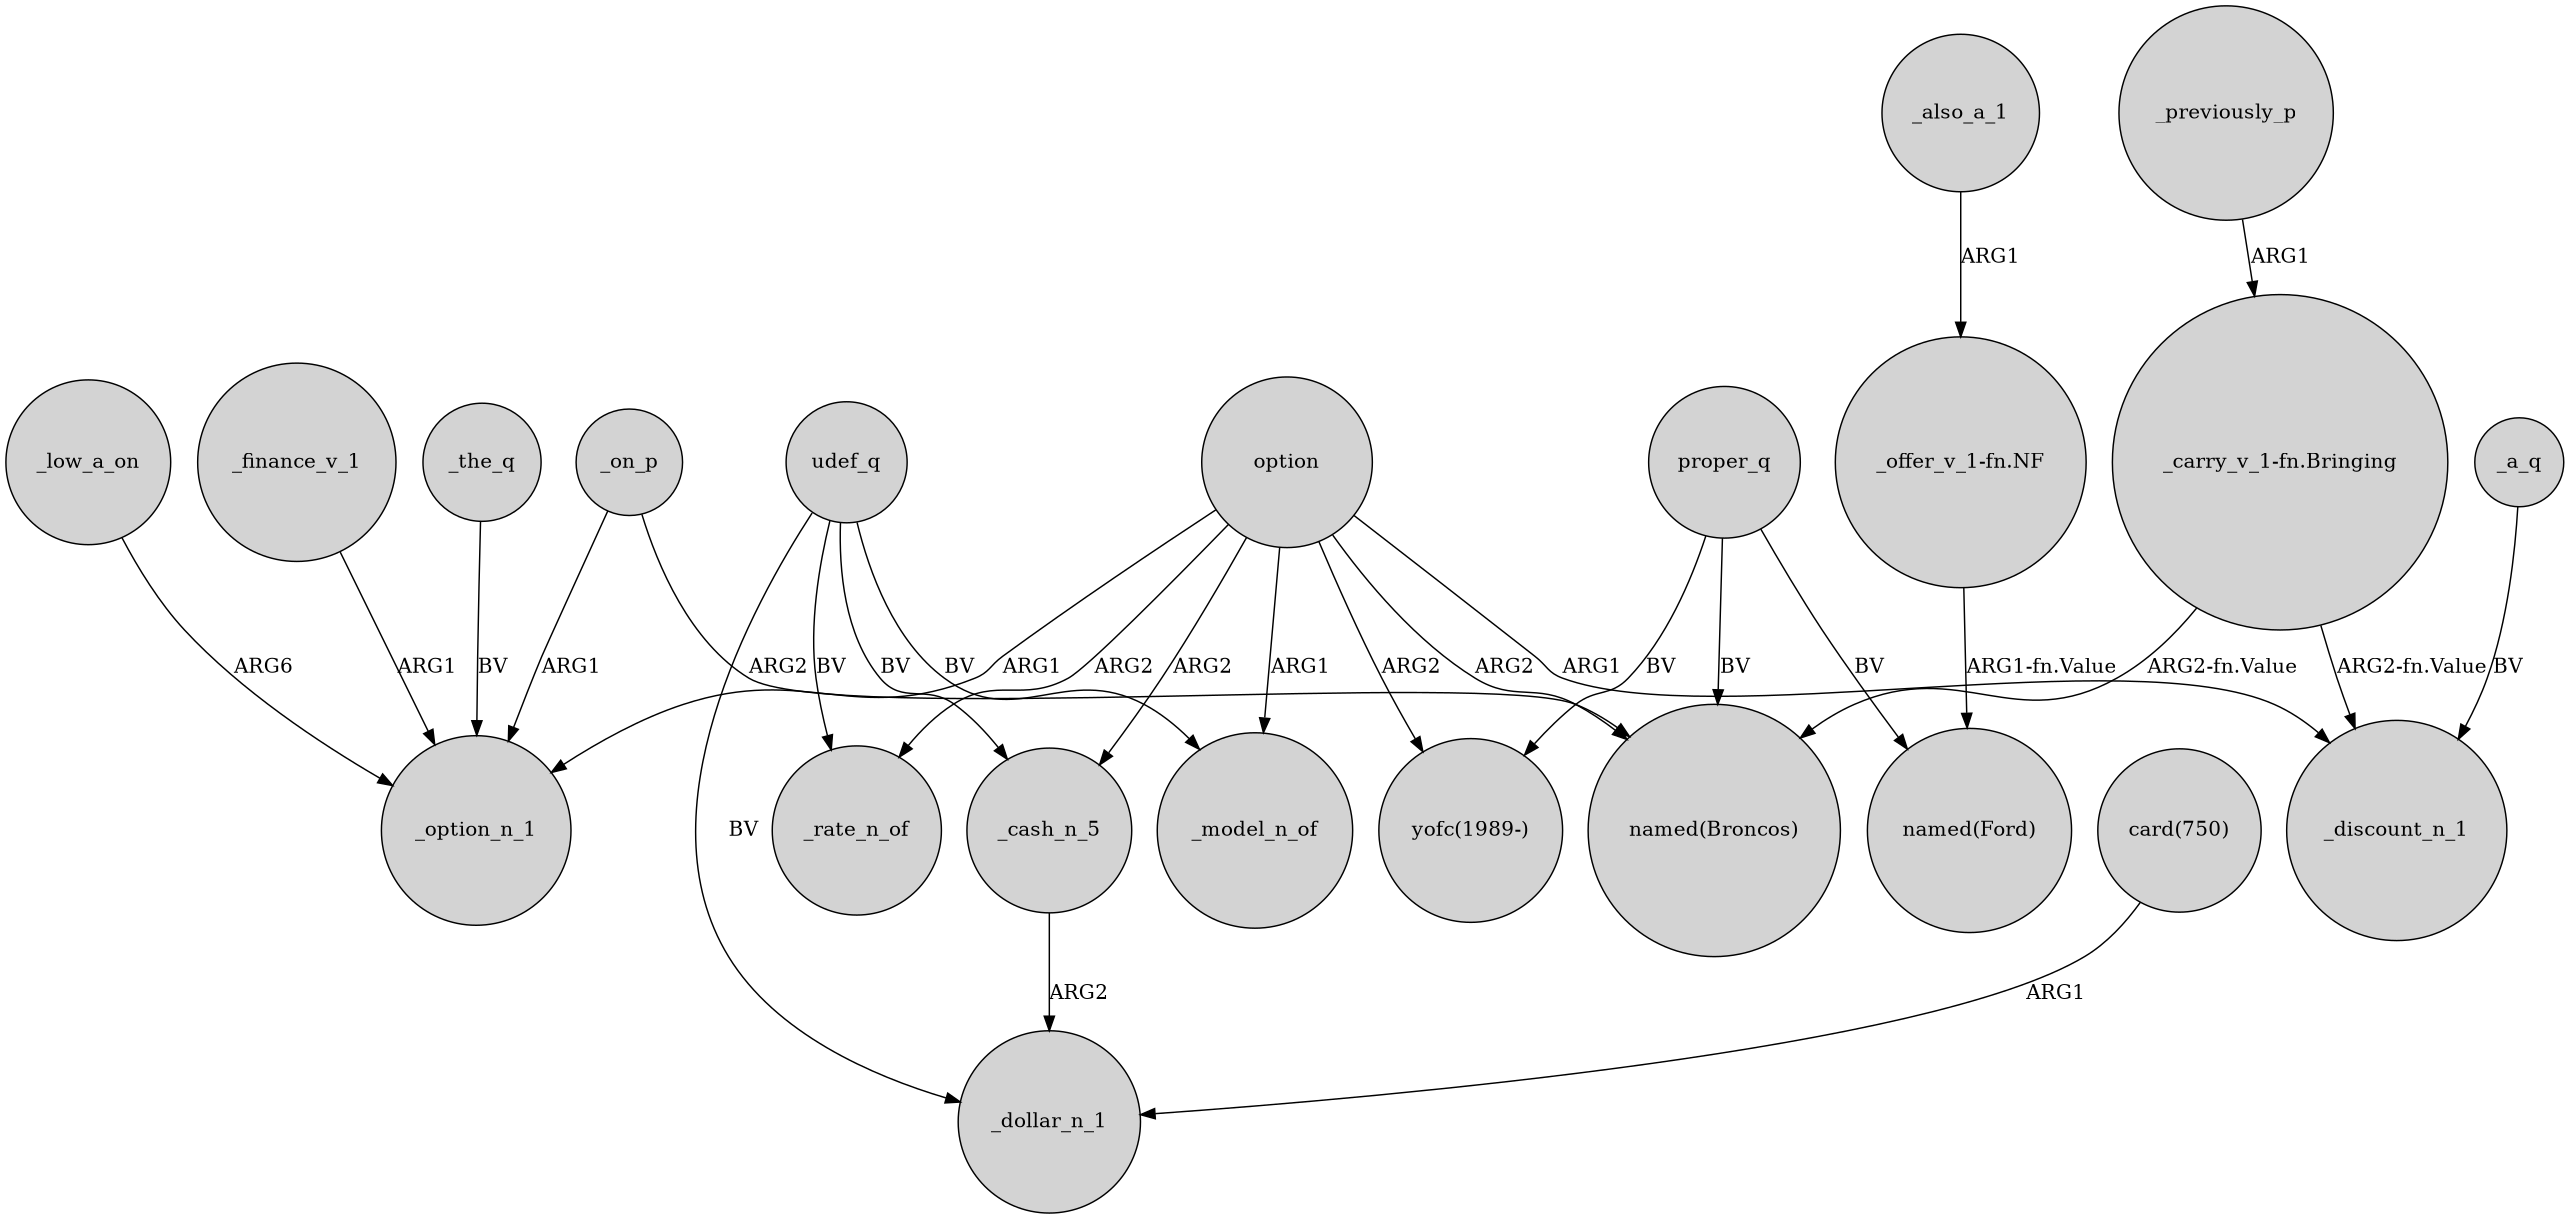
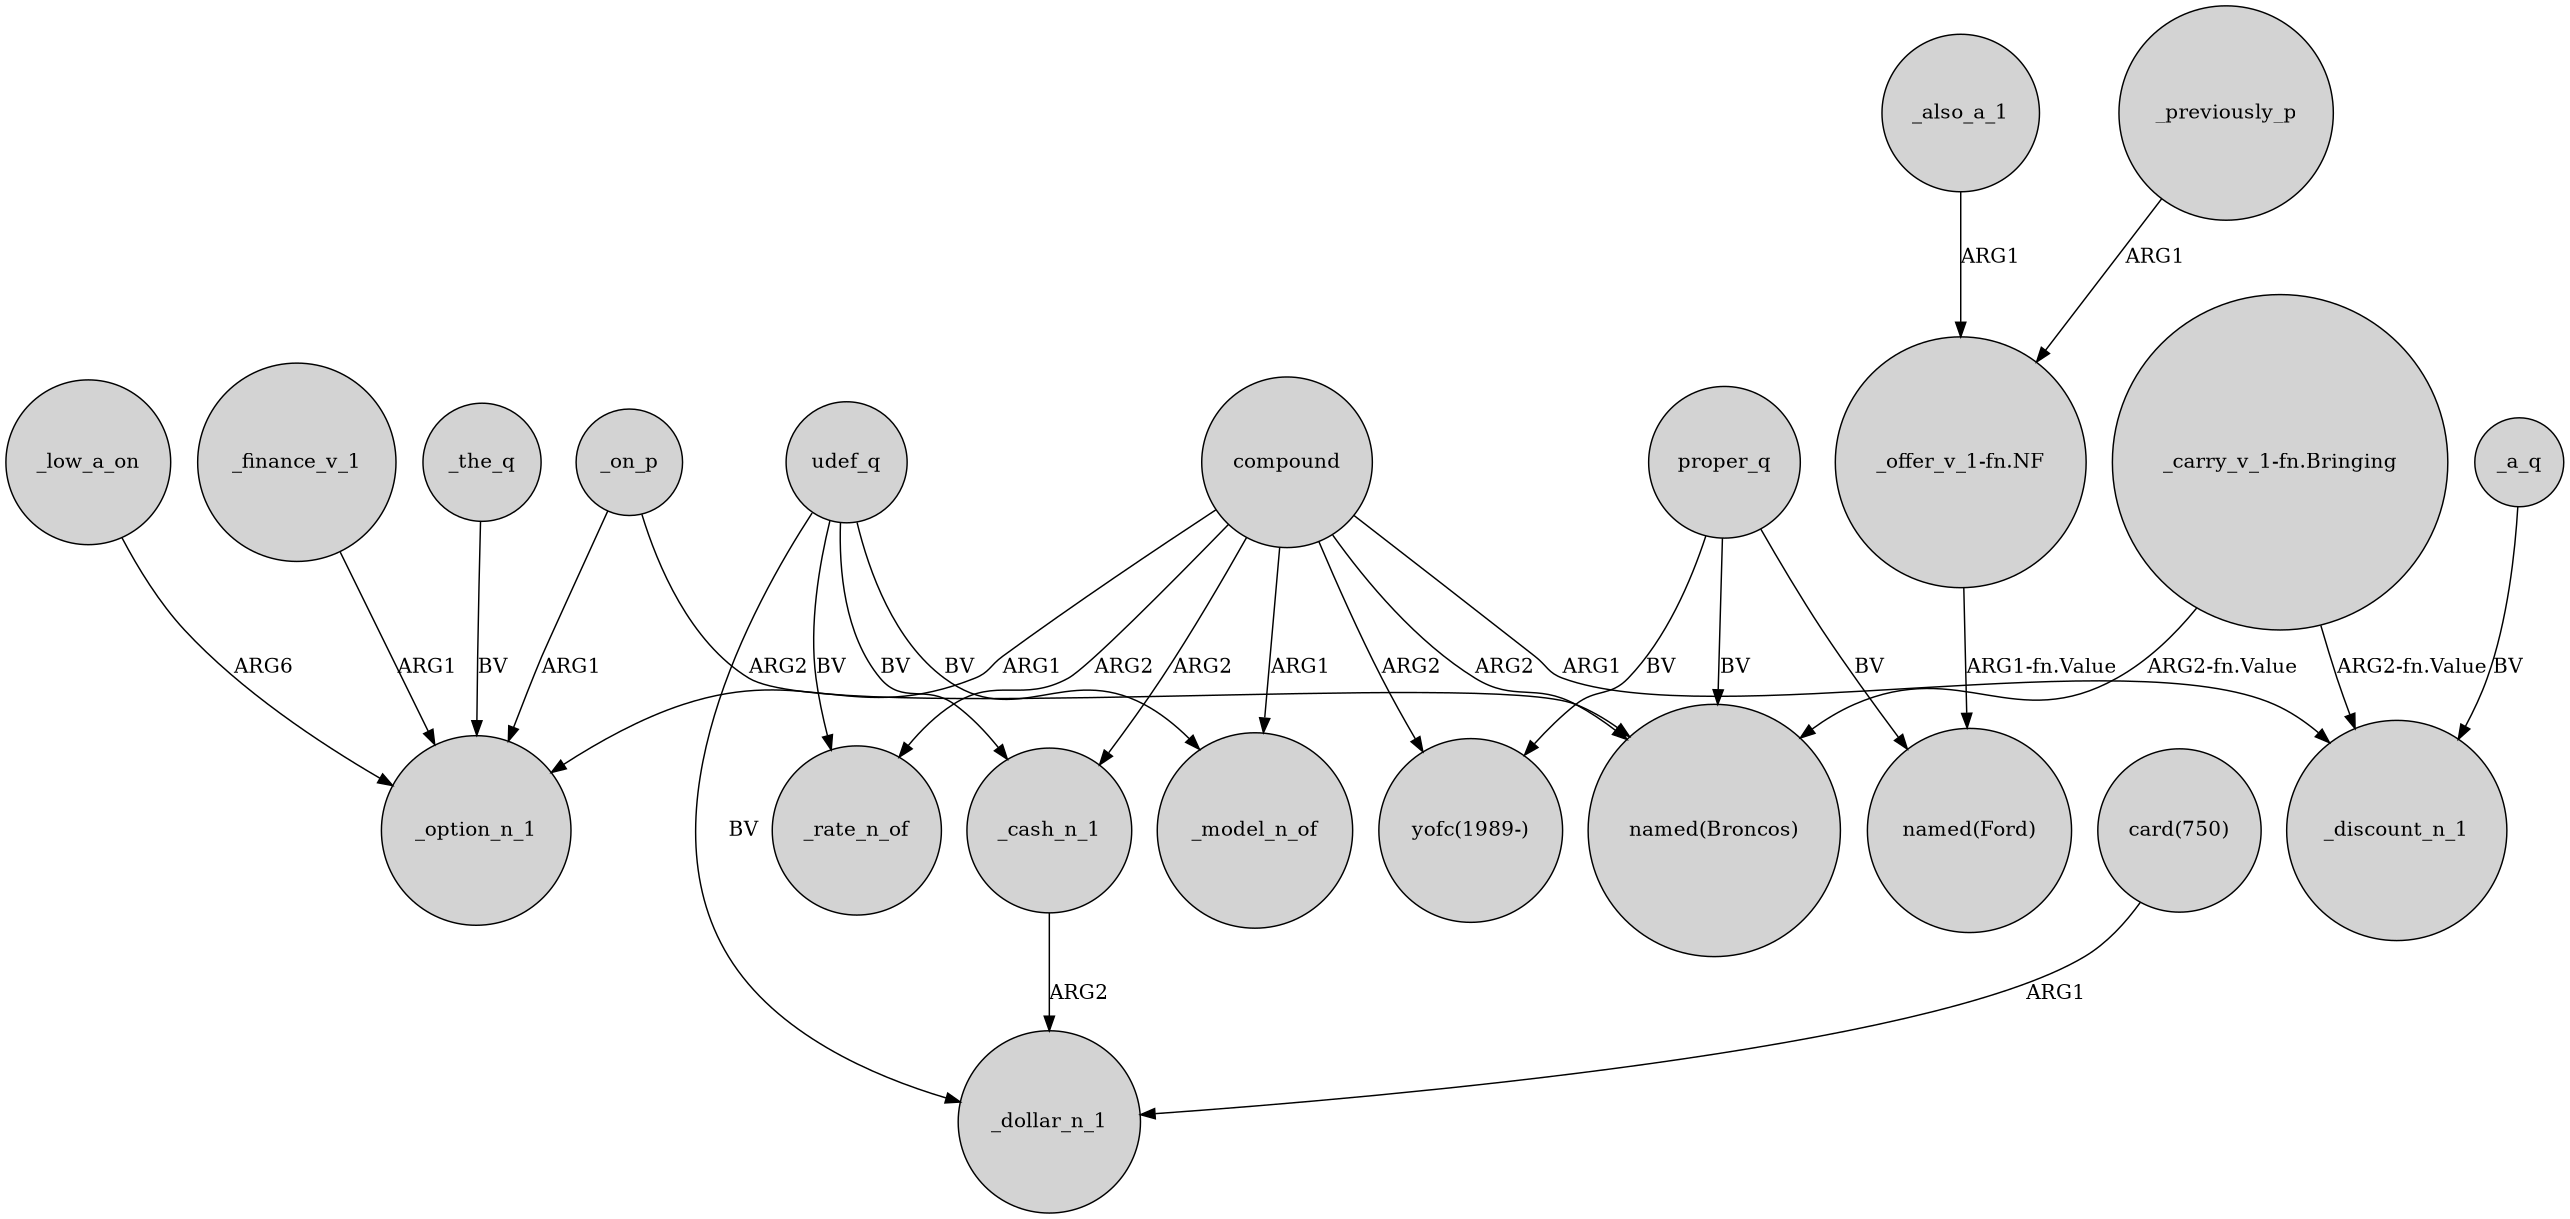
(2247, 250) -> (2104, 275)
(1287, 462) -> (1287, 462)
(1049, 830) -> (1049, 830)
